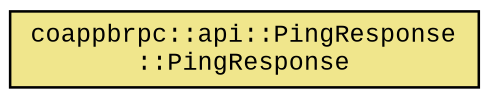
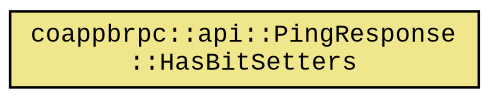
(244, 49) -> (244, 49)
